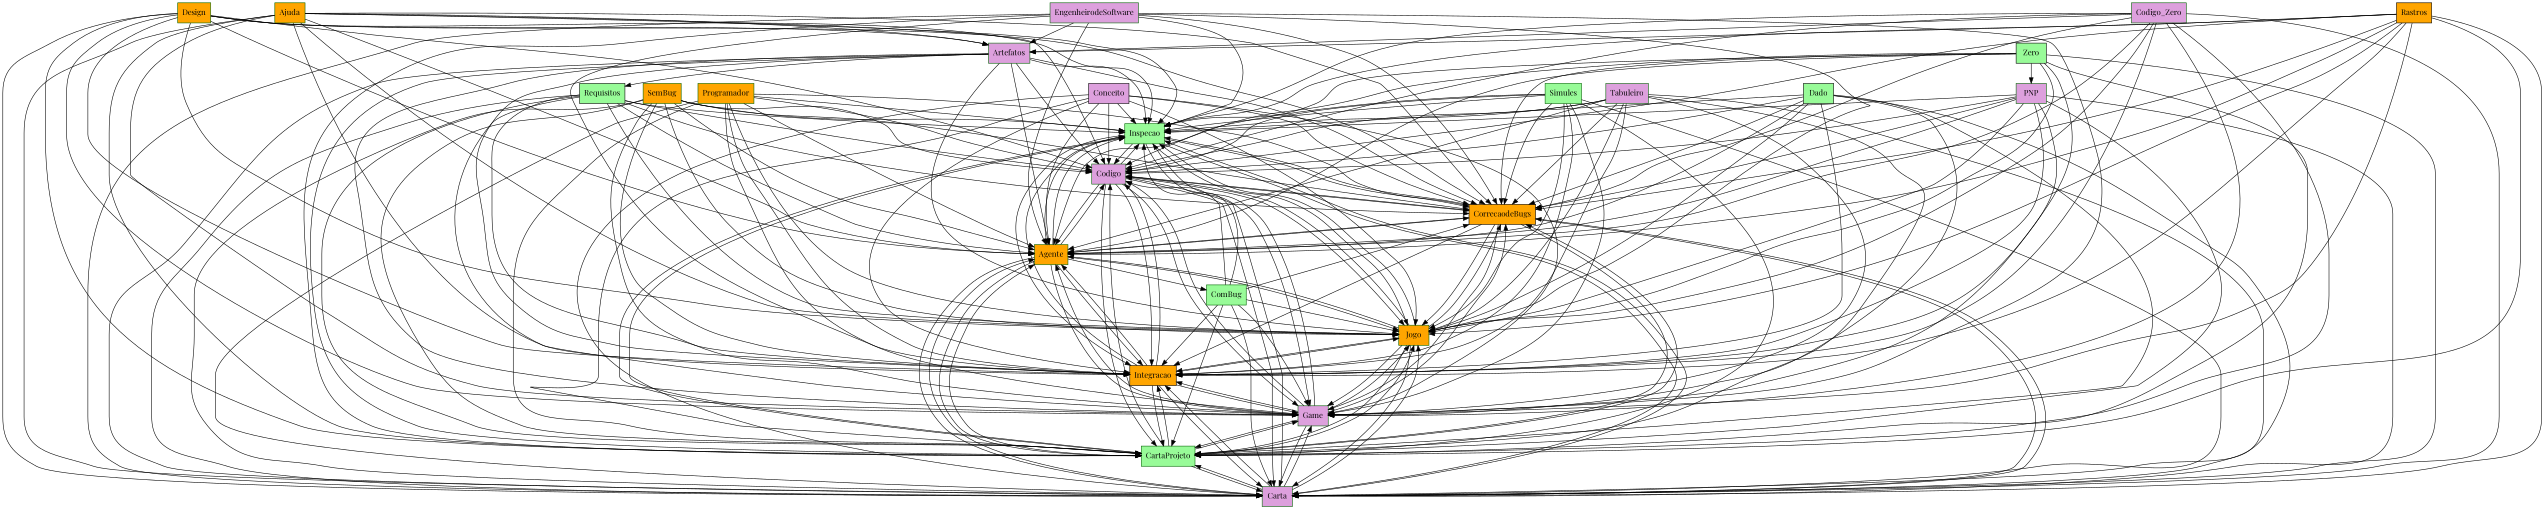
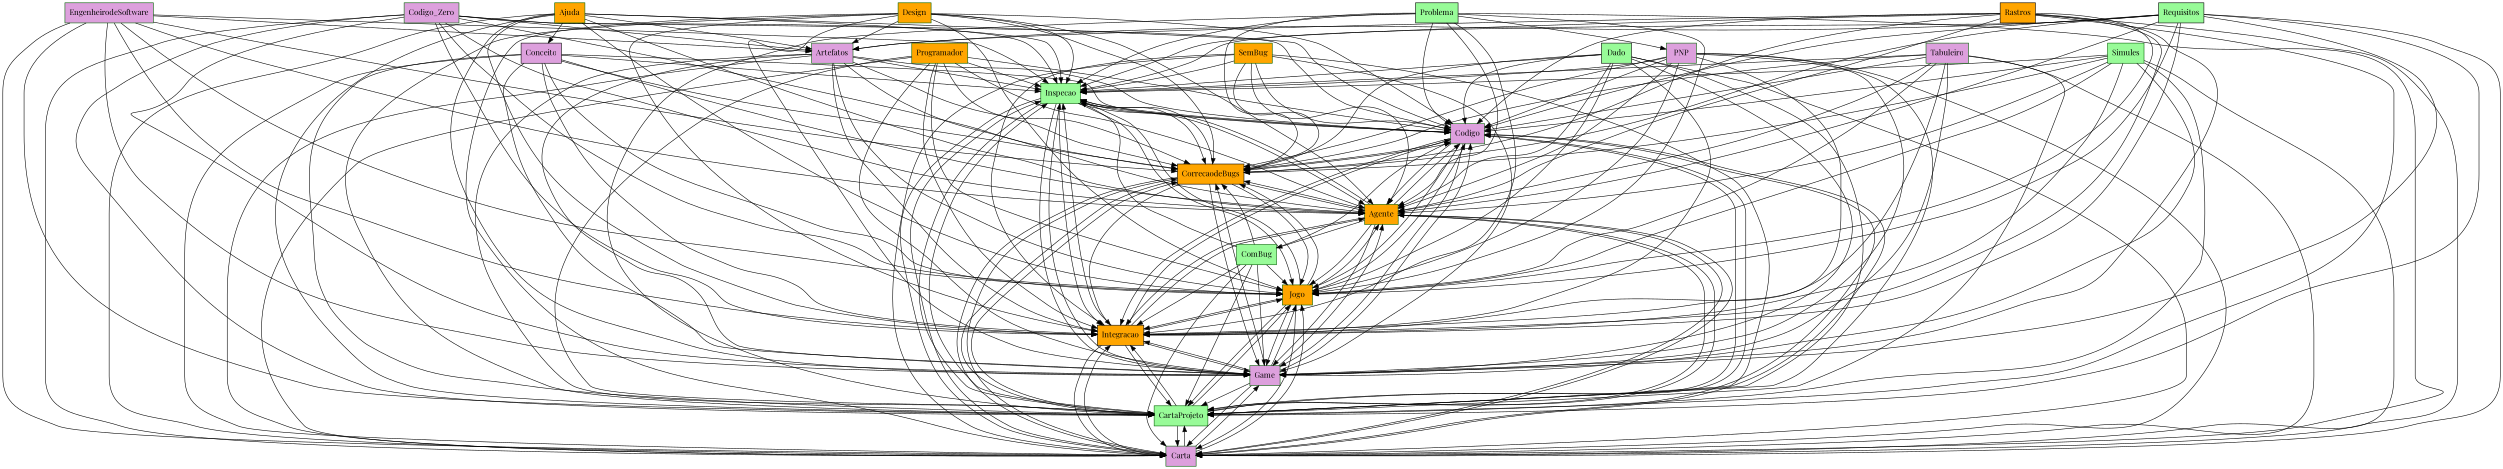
(1018, 24) -> (557, 31)
(2031, 53) -> (1437, 13)
(791, 65) -> (1703, 30)
(919, 312) -> none
(1244, 436) -> none
